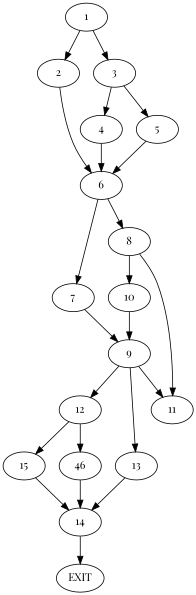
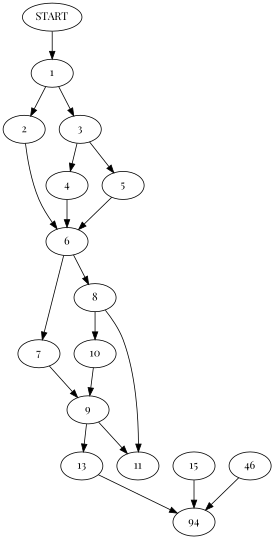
none -> (52, 17)
(80, 410) -> none
(80, 522) -> (194, 522)
(80, 578) -> none
